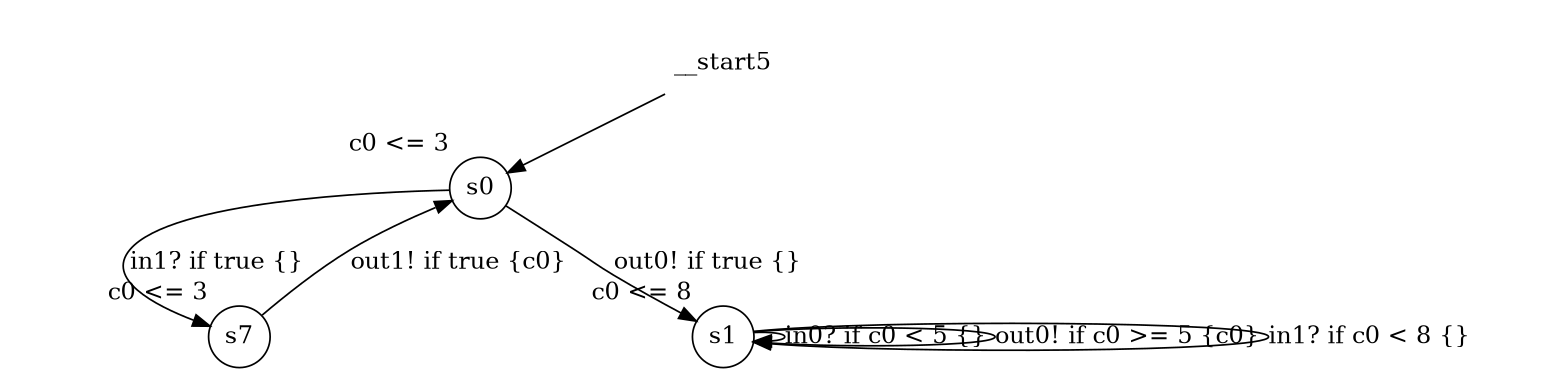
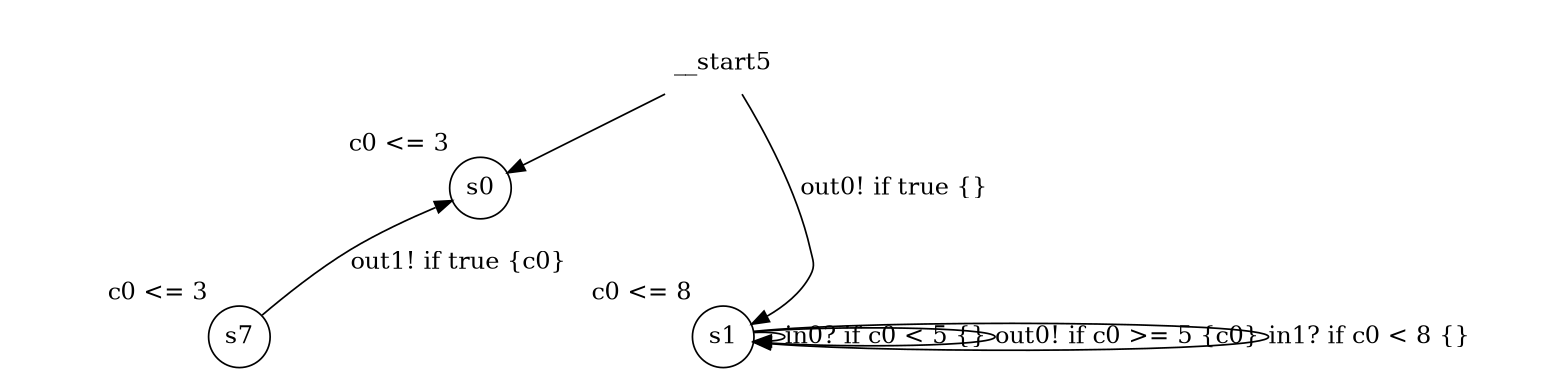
(230, 210) -> none
(592, 262) -> (799, 210)
